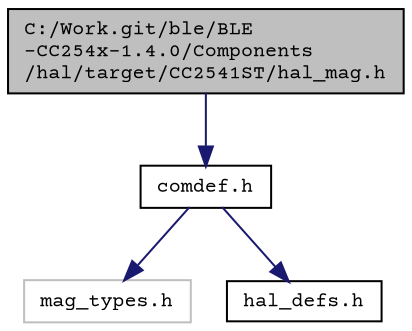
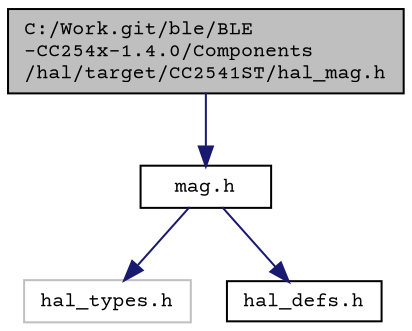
(206, 187) -> (206, 187)
(107, 301) -> (107, 301)
